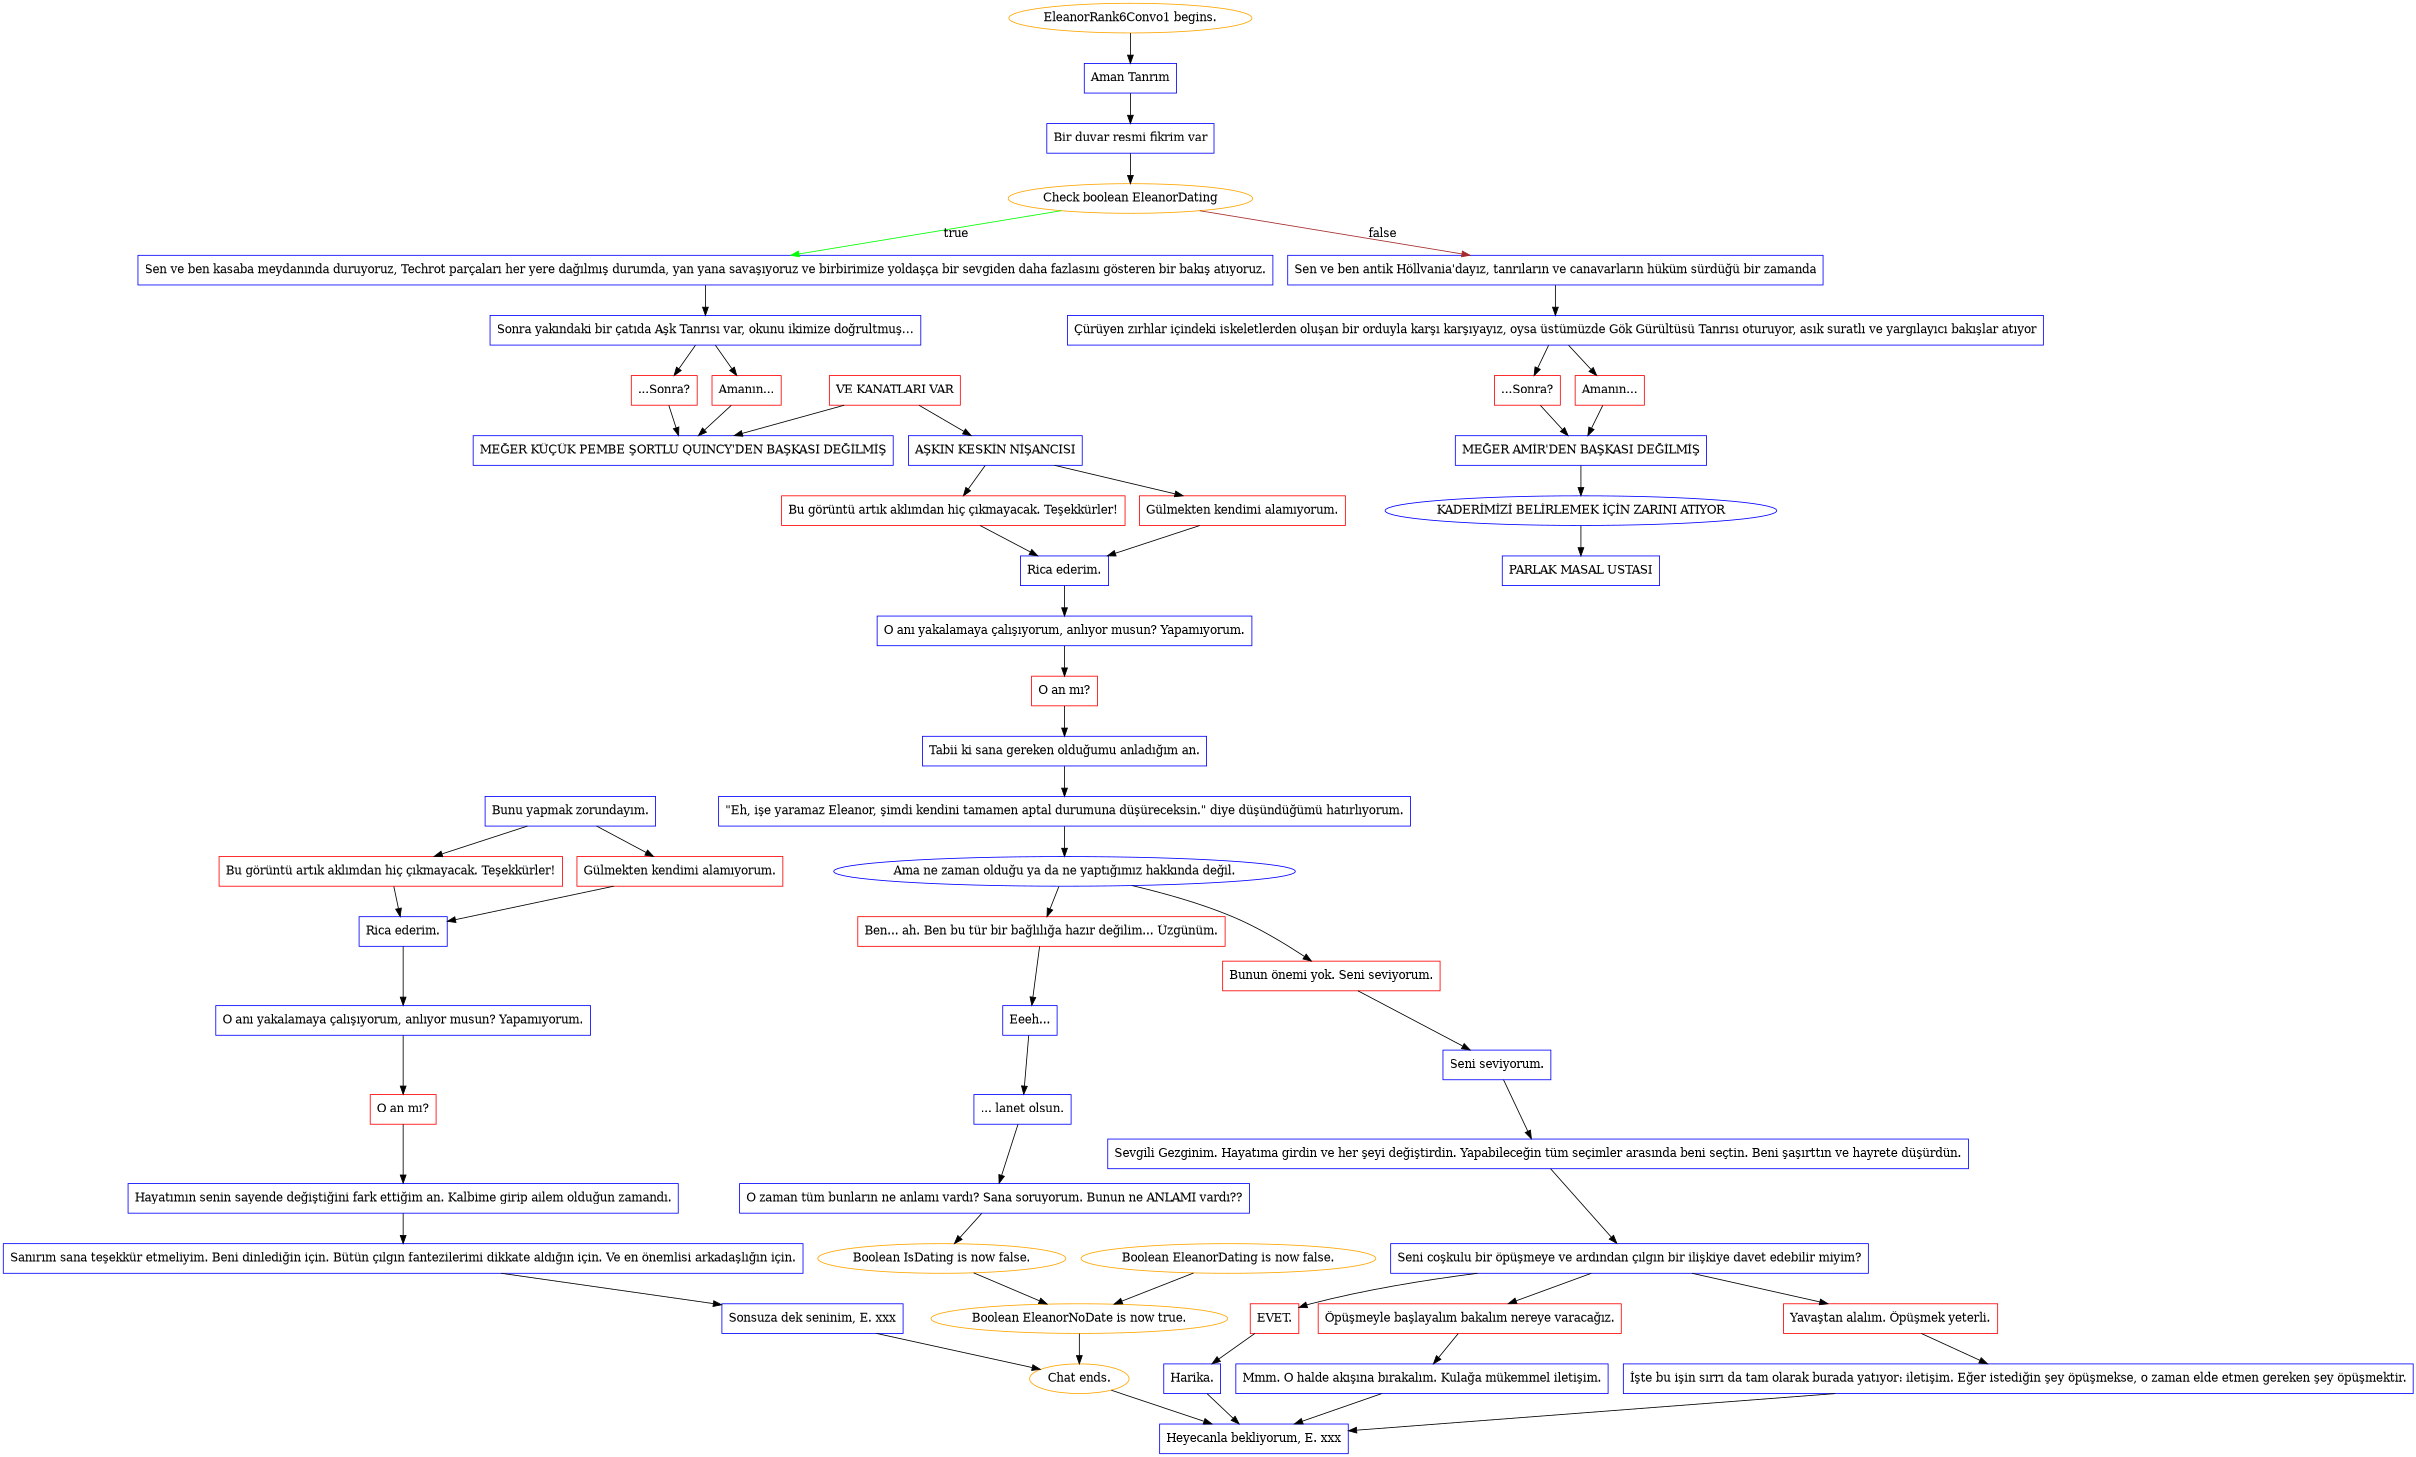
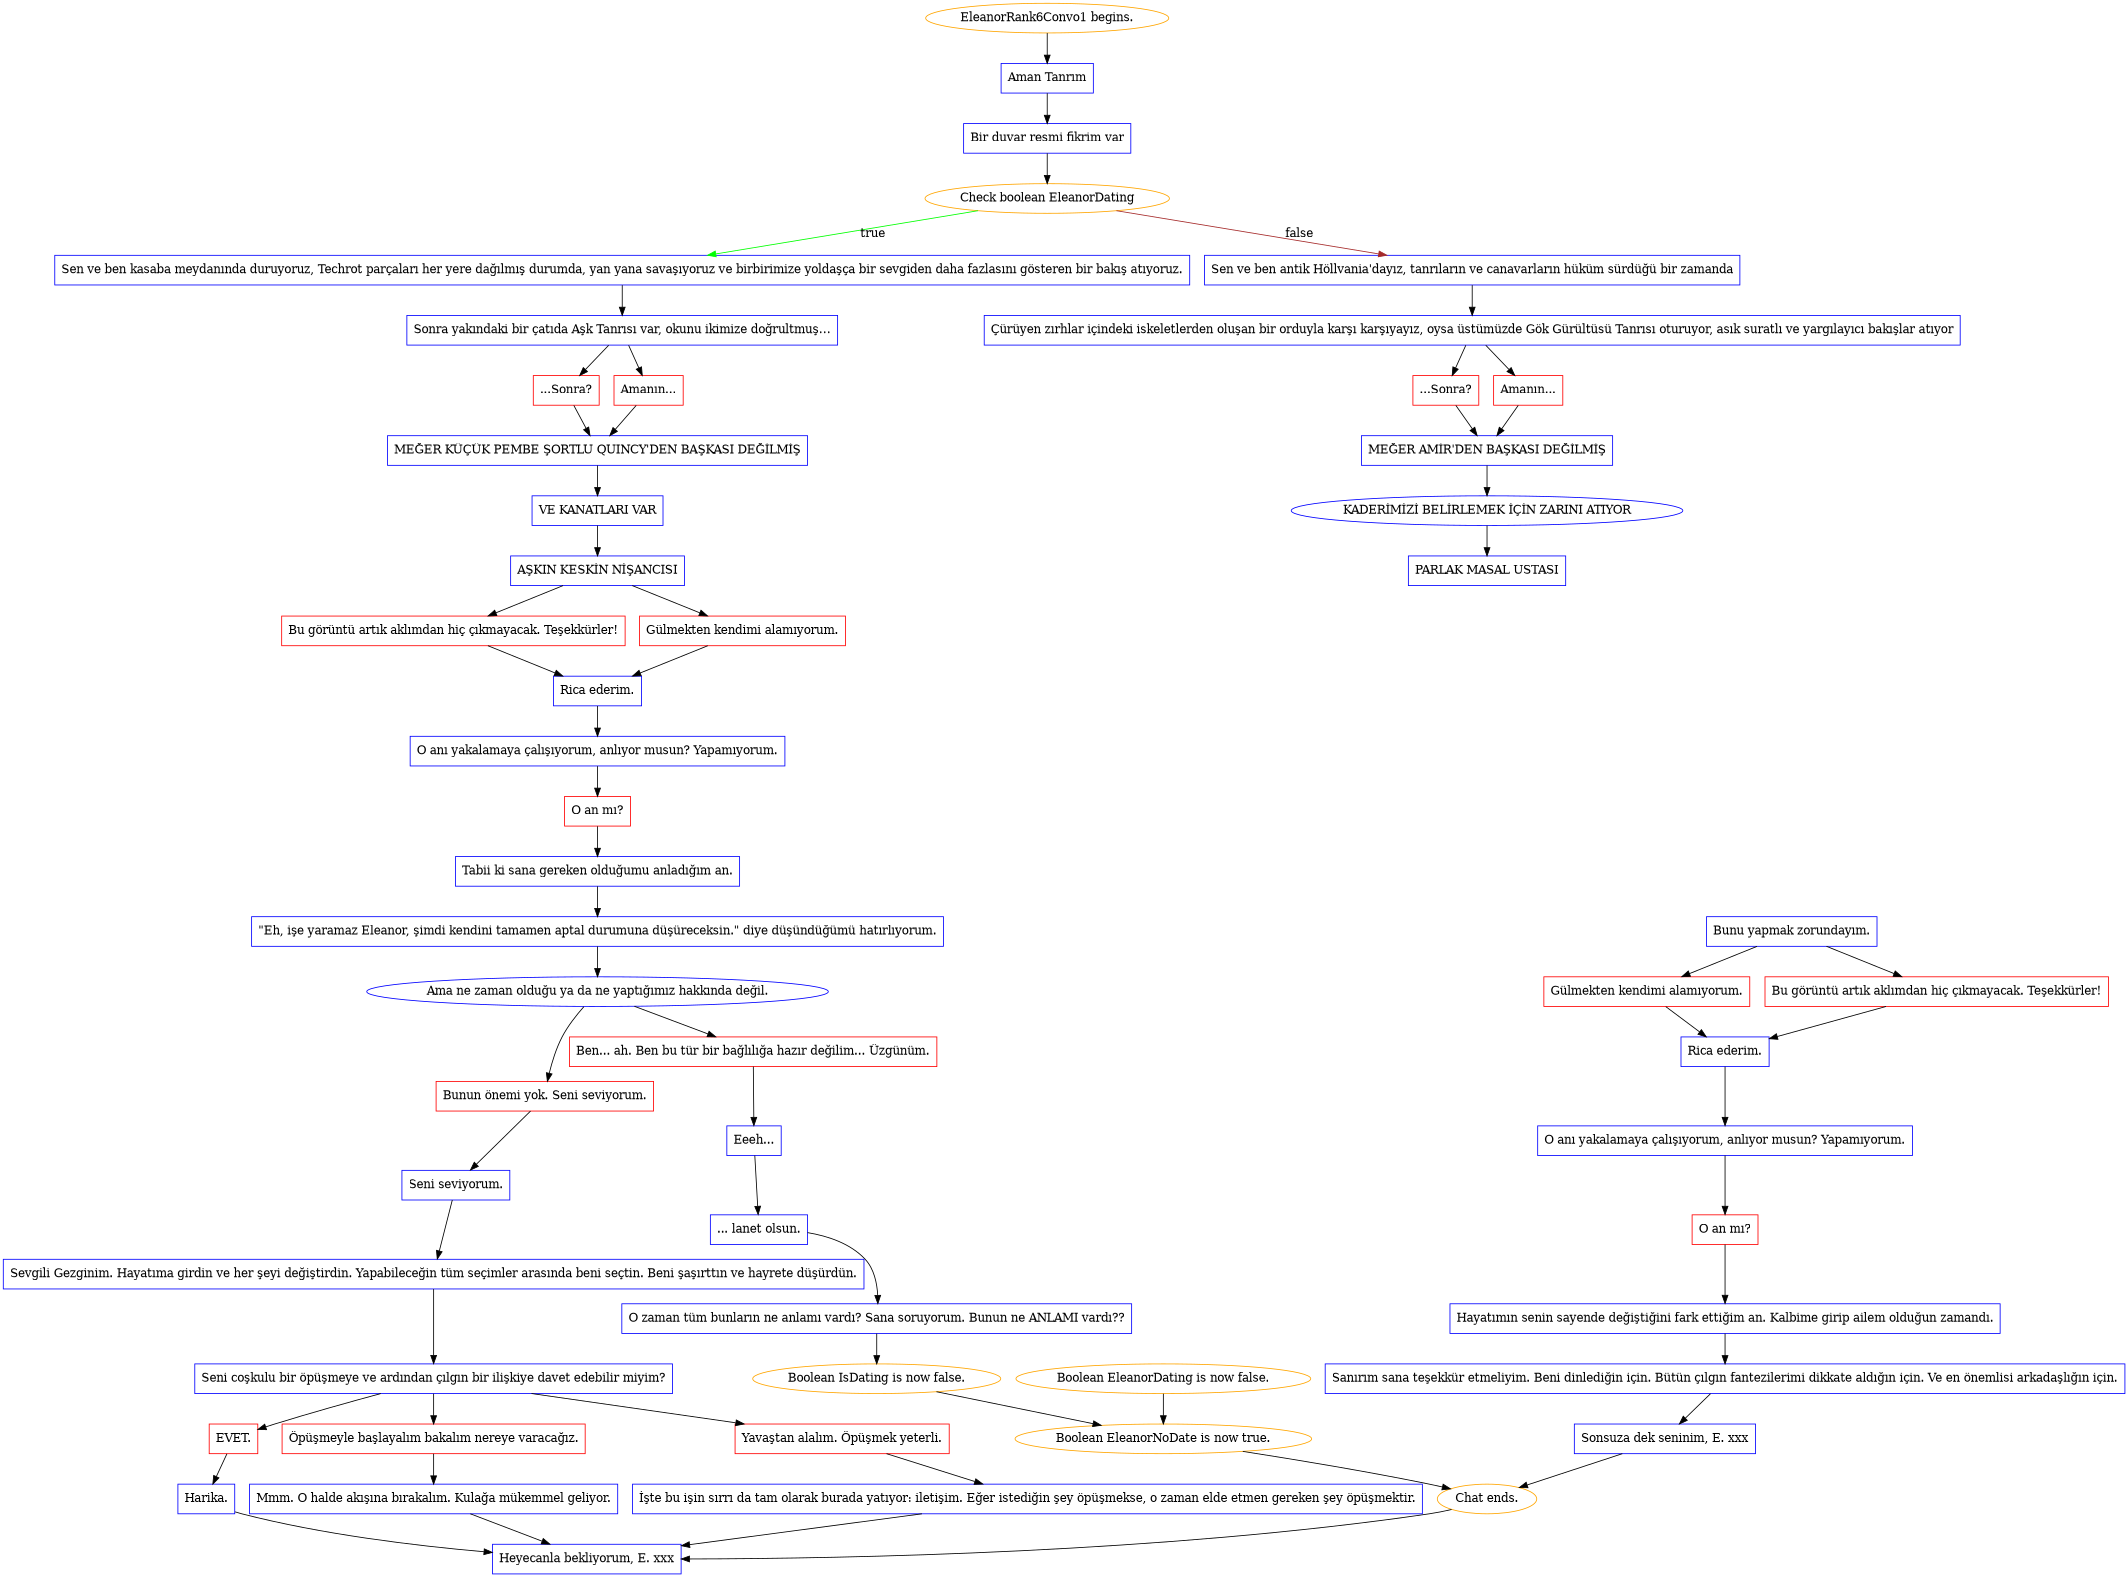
(895, 390) -> (598, 511)
(793, 419) -> (598, 477)
(1422, 1379) -> (434, 1499)
